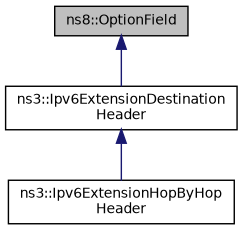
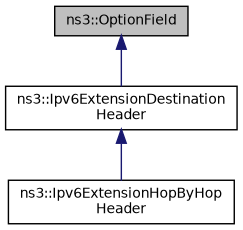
(121, 21) -> (121, 21)
